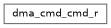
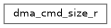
(55, 14) -> (55, 14)
